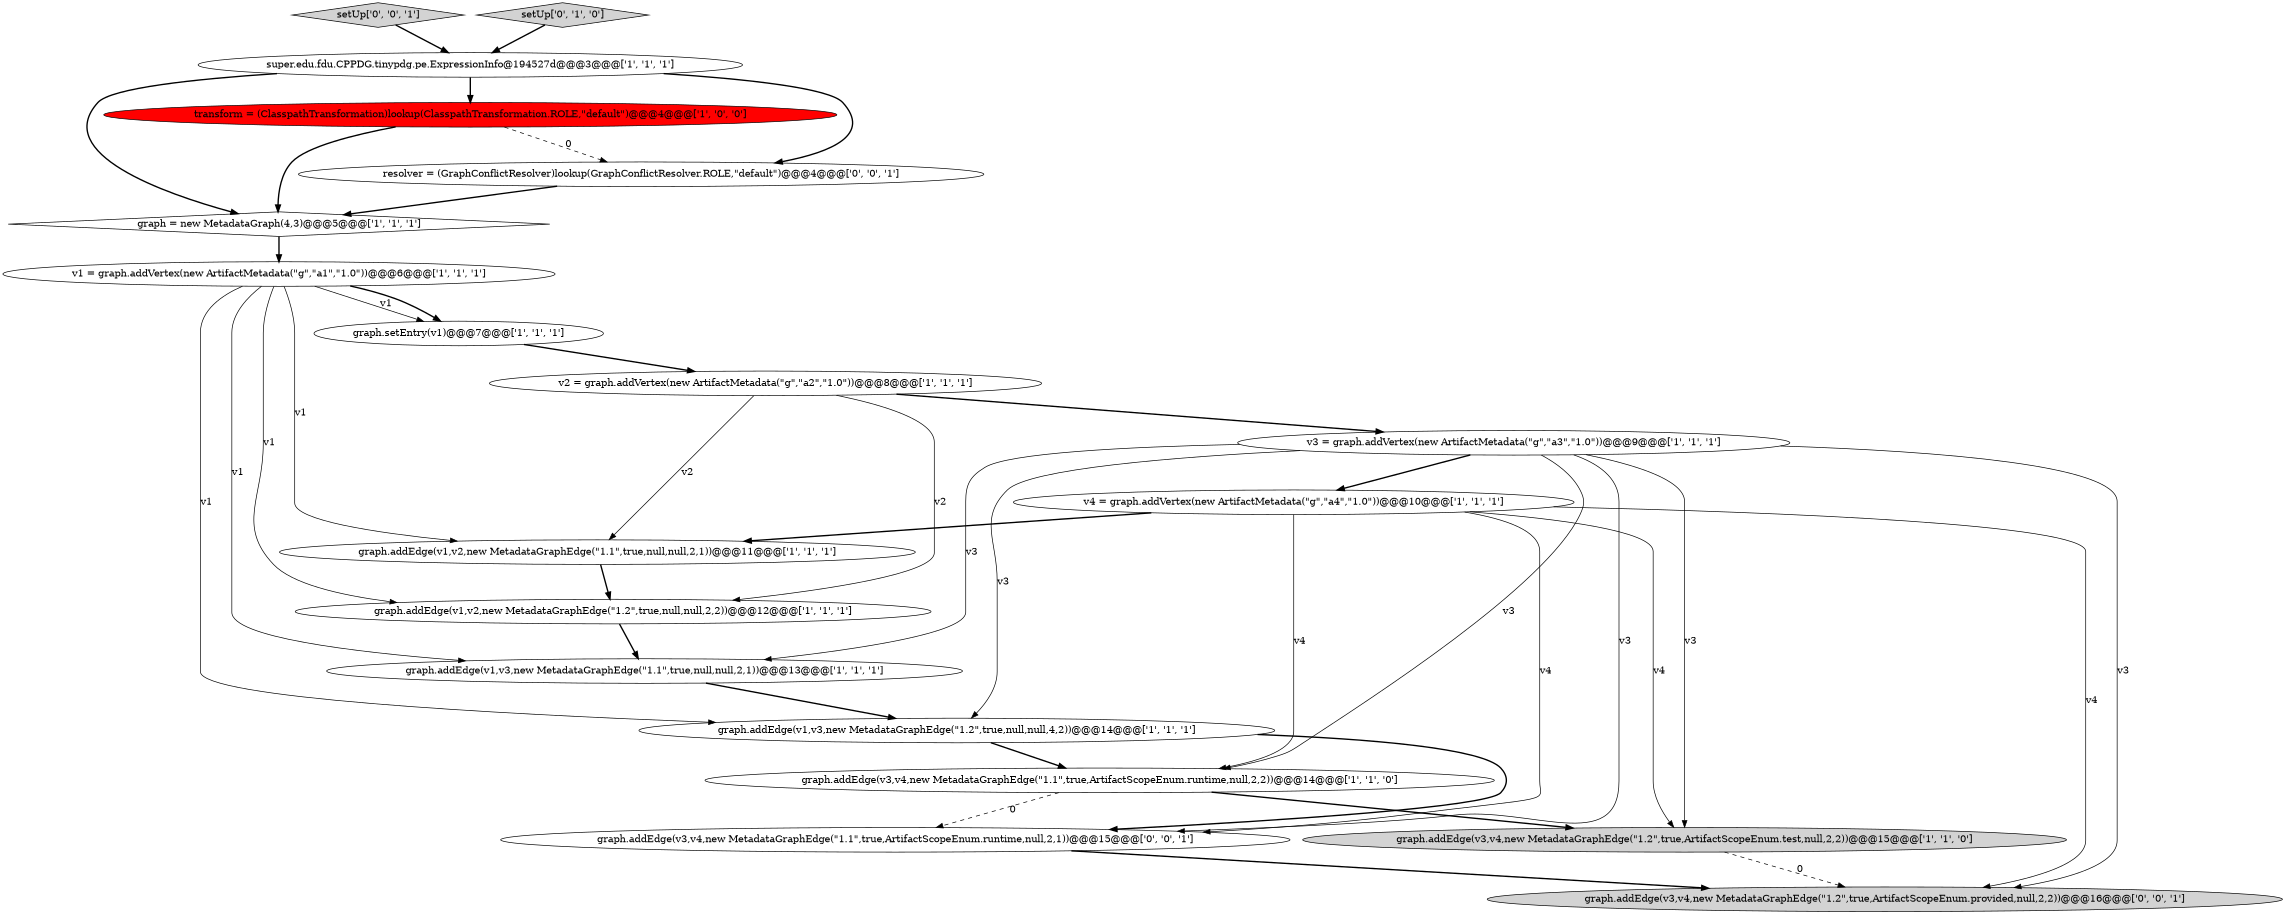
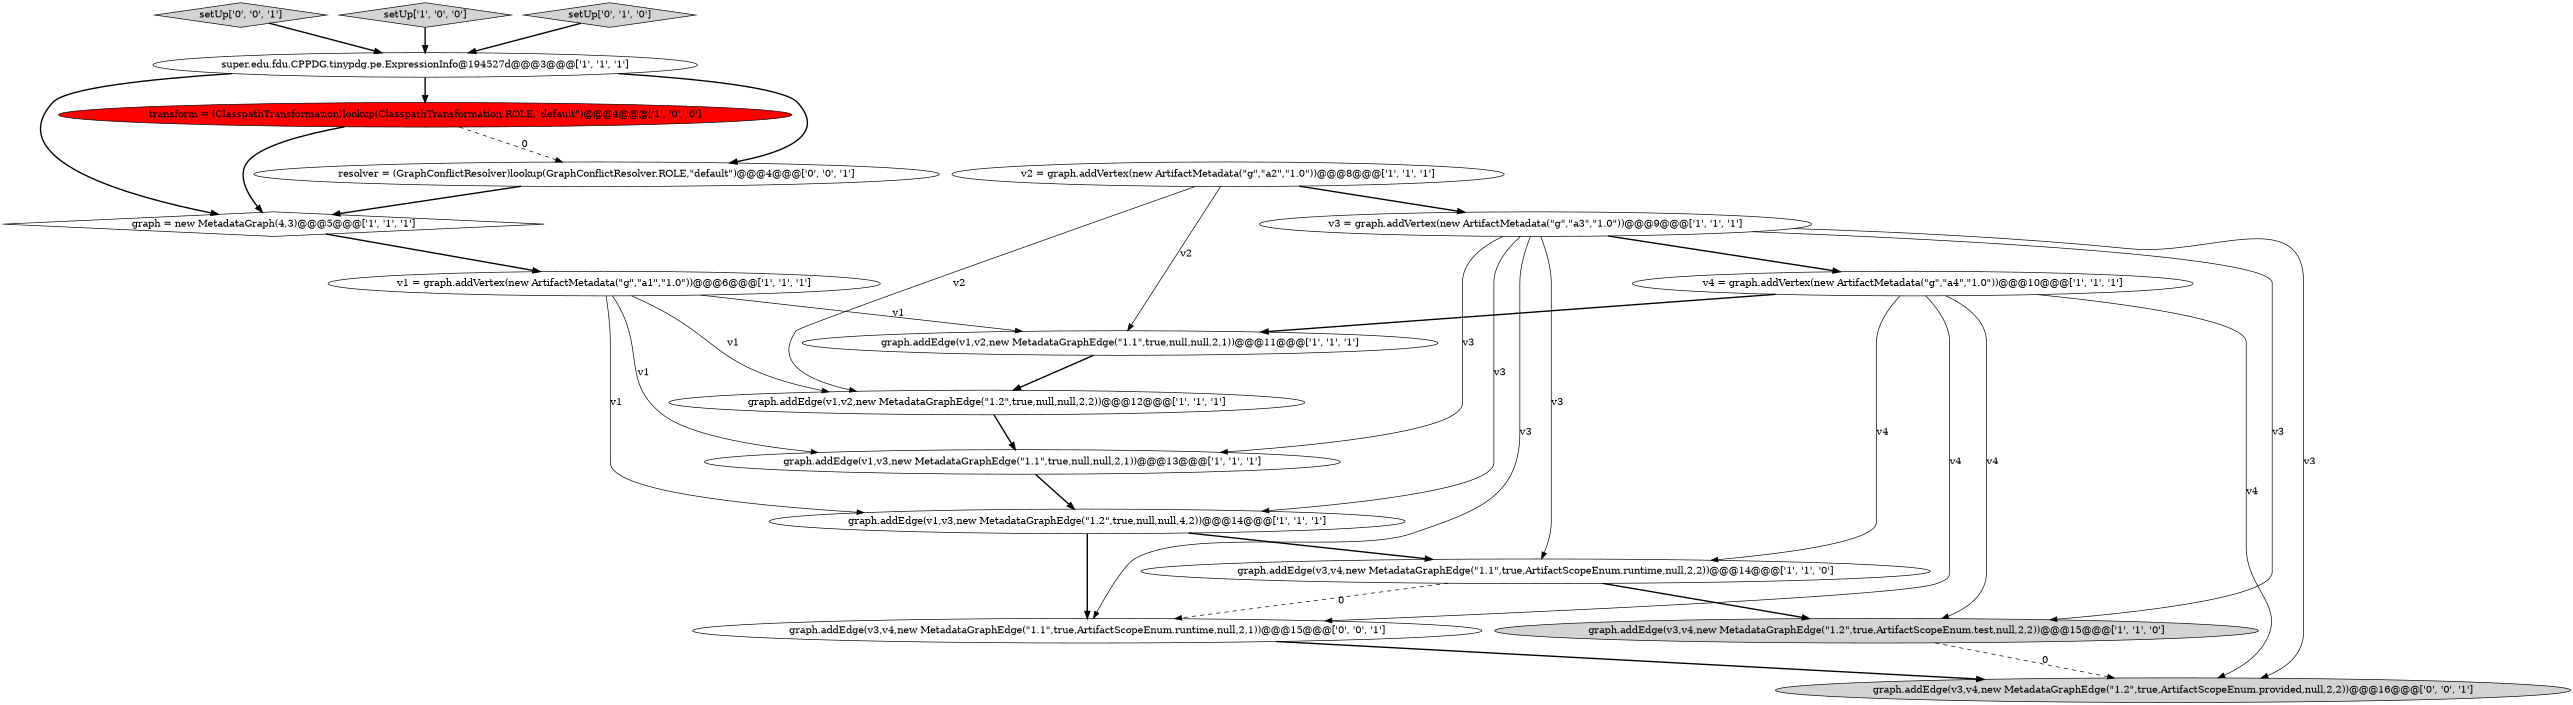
none -> (425, 15)
(459, 333) -> none
